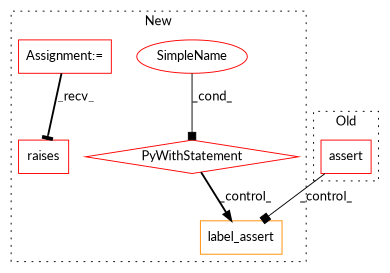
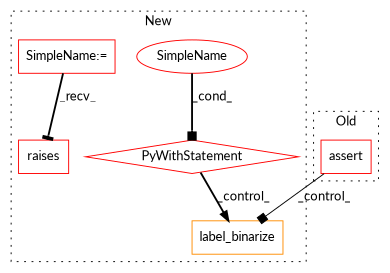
(65, 57) -> (67, 57)
(192, 102) -> (192, 102)
(241, 238) -> (238, 238)
